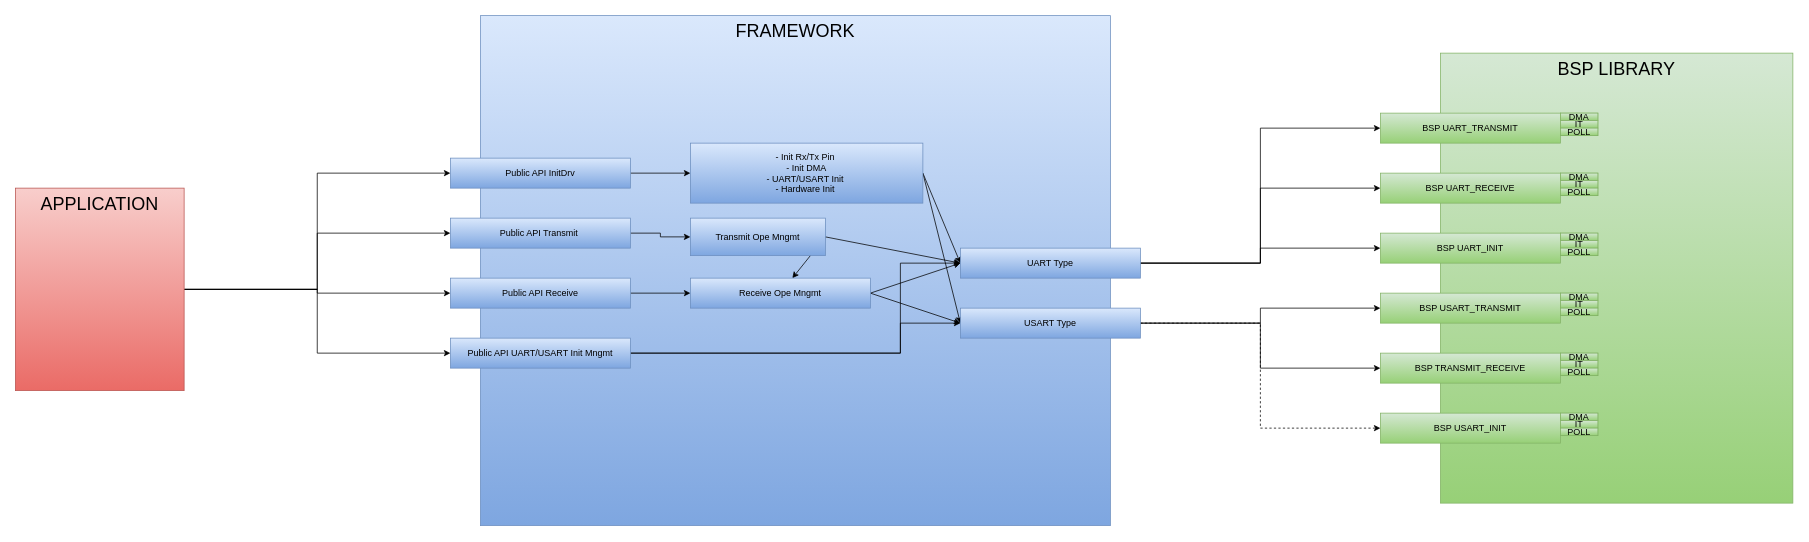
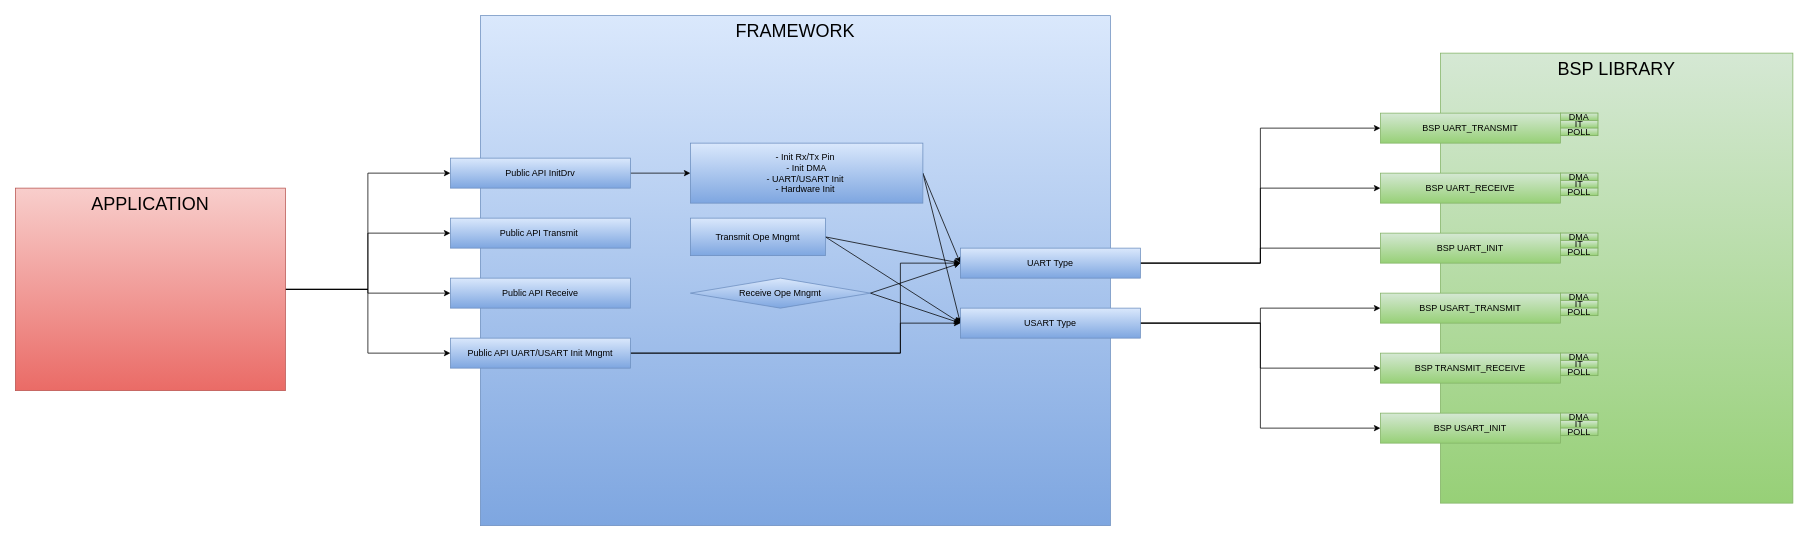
(660, 234) -> none
(1374, 248) -> (1375, 248)
(803, 264) -> (891, 279)
(100, 289) -> (150, 289)
(684, 293) -> none
(780, 293) -> (780, 293)
(1287, 428) -> (1287, 428)
